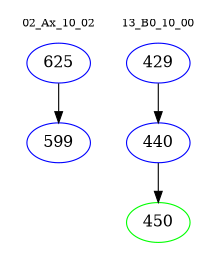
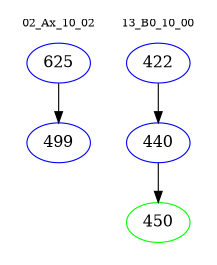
(158, 63) -> (158, 63)
(59, 143) -> (59, 143)
